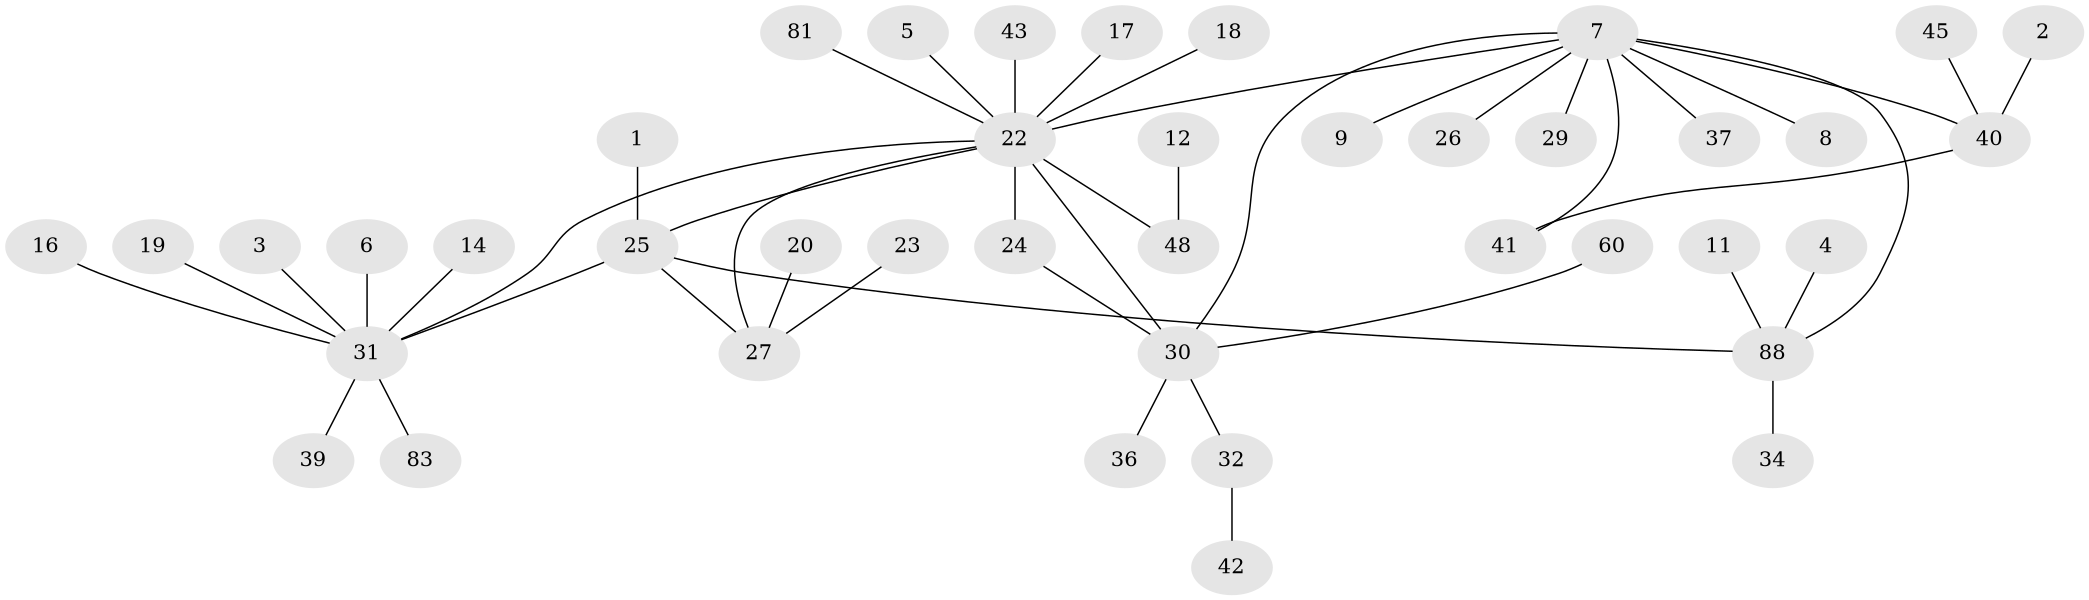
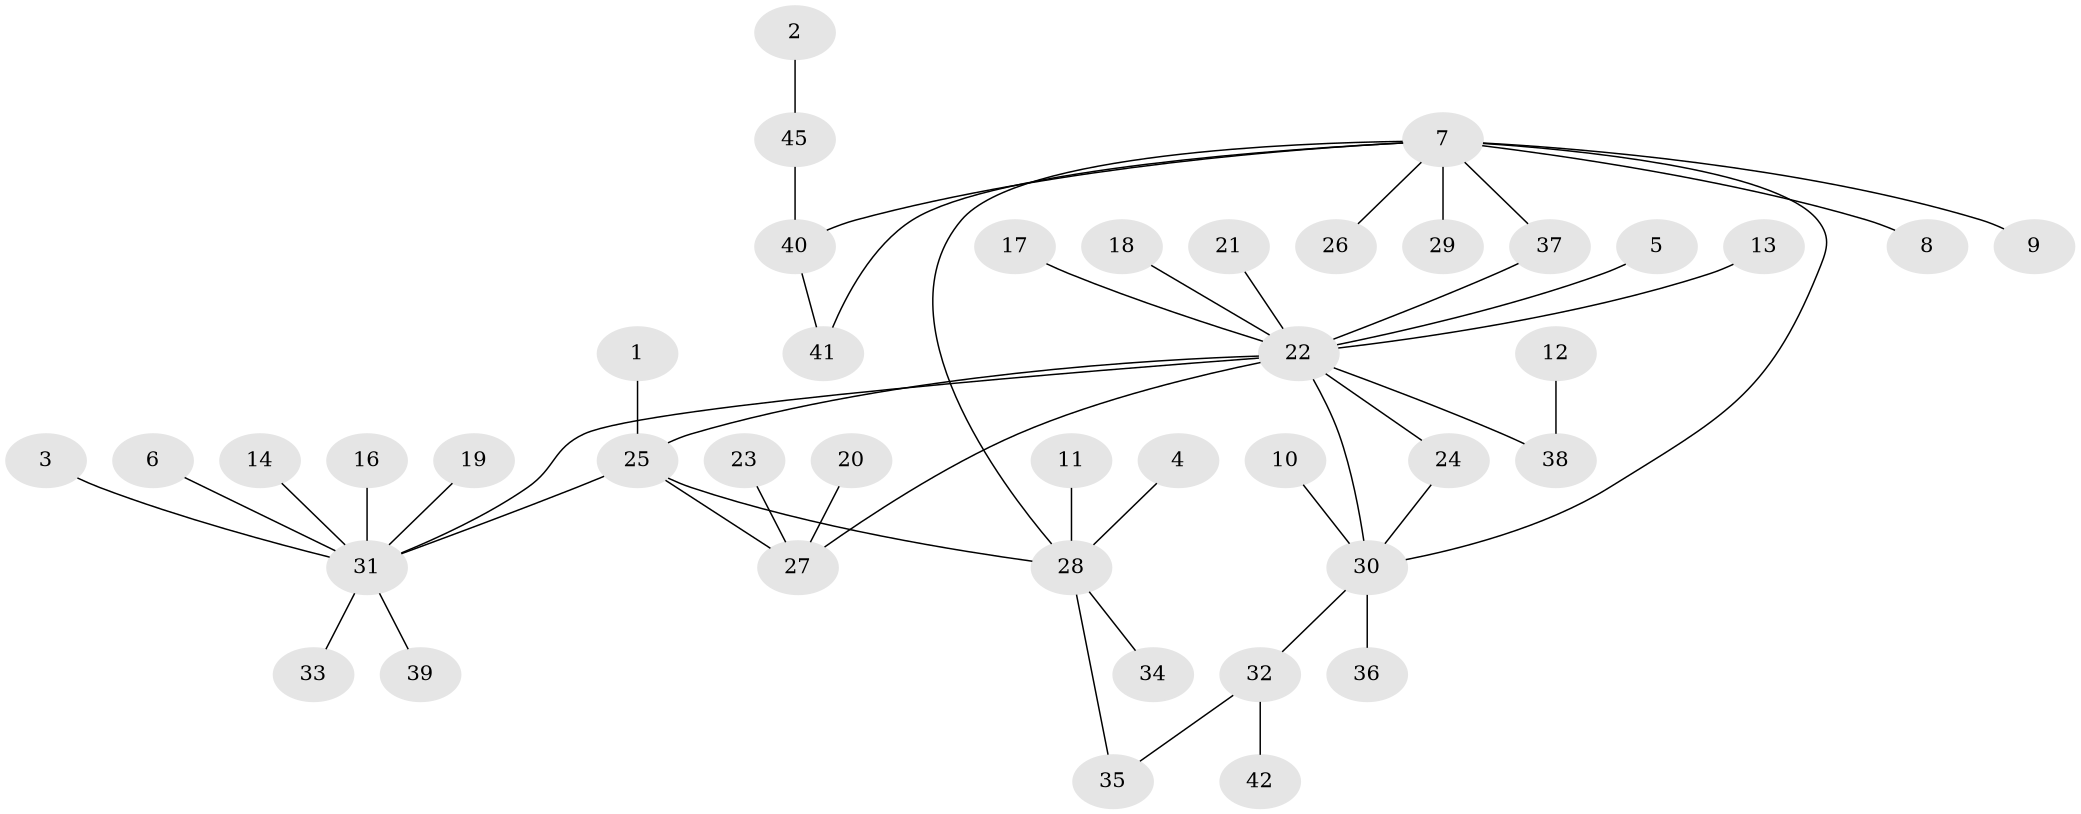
(801, 33) -> (1229, 247)
(1015, 33) -> (1764, 247)
(1305, 80) -> (1427, 303)
(2017, 86) -> (795, 86)
(1178, 247) -> (1556, 461)
(1612, 247) -> (1285, 461)
(1773, 354) -> (1071, 568)
(421, 461) -> (314, 675)
none -> (1113, 782)
